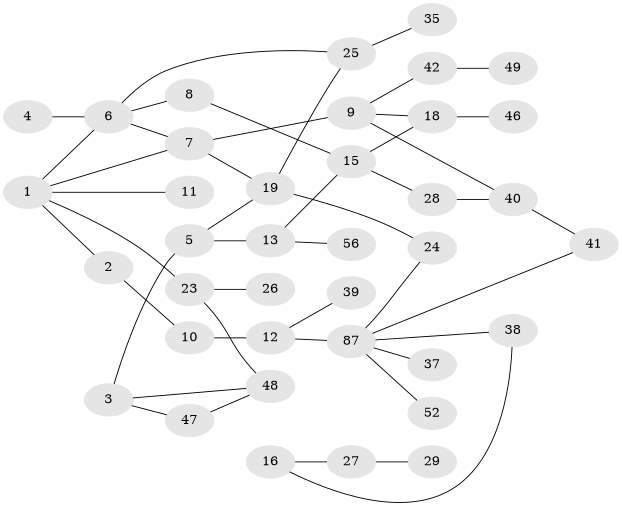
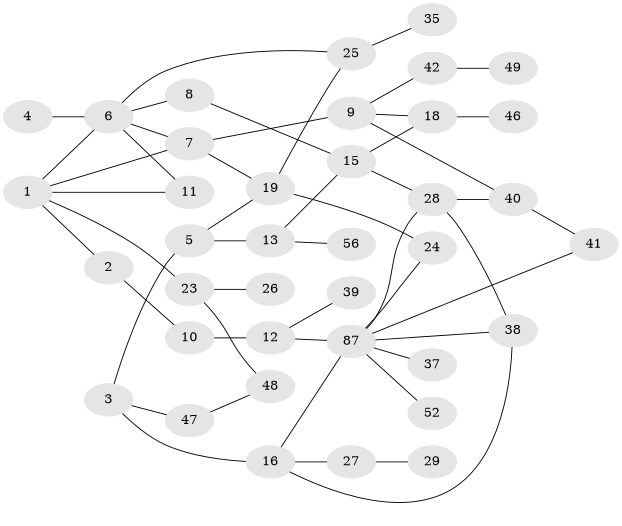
none -> (145, 151)
none -> (480, 262)
none -> (392, 270)
(190, 393) -> (179, 450)
none -> (311, 402)
